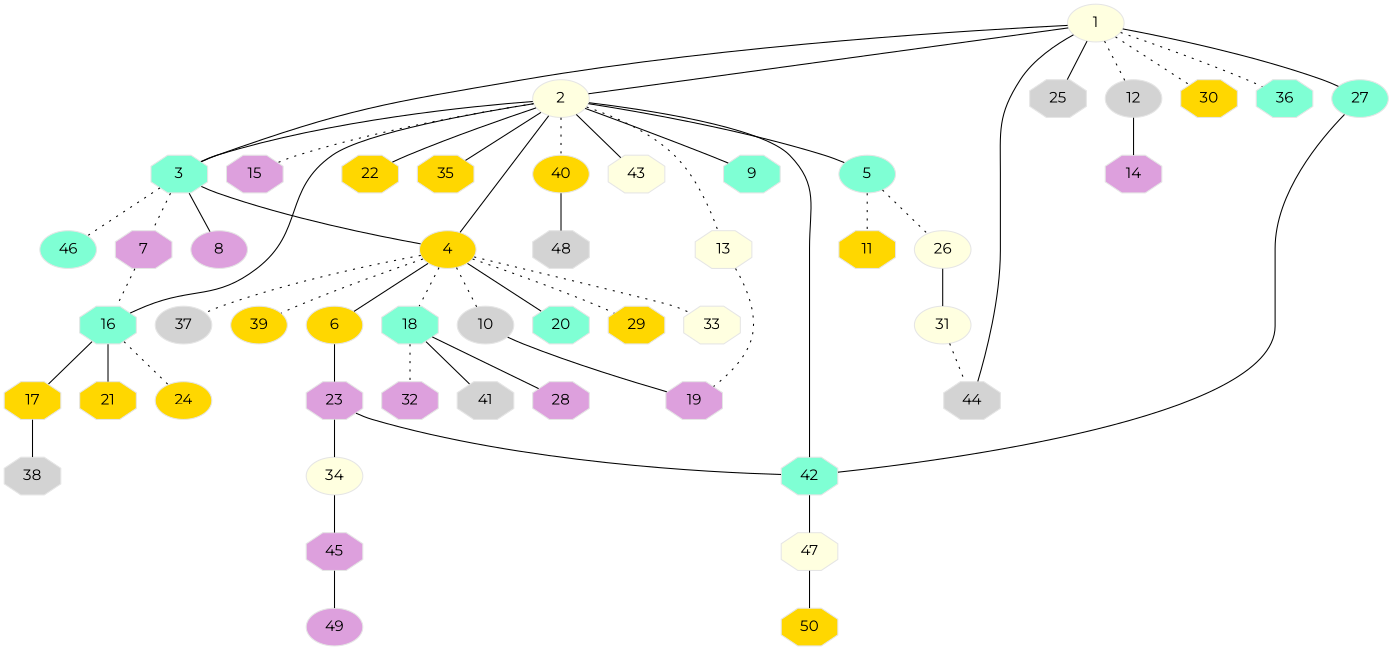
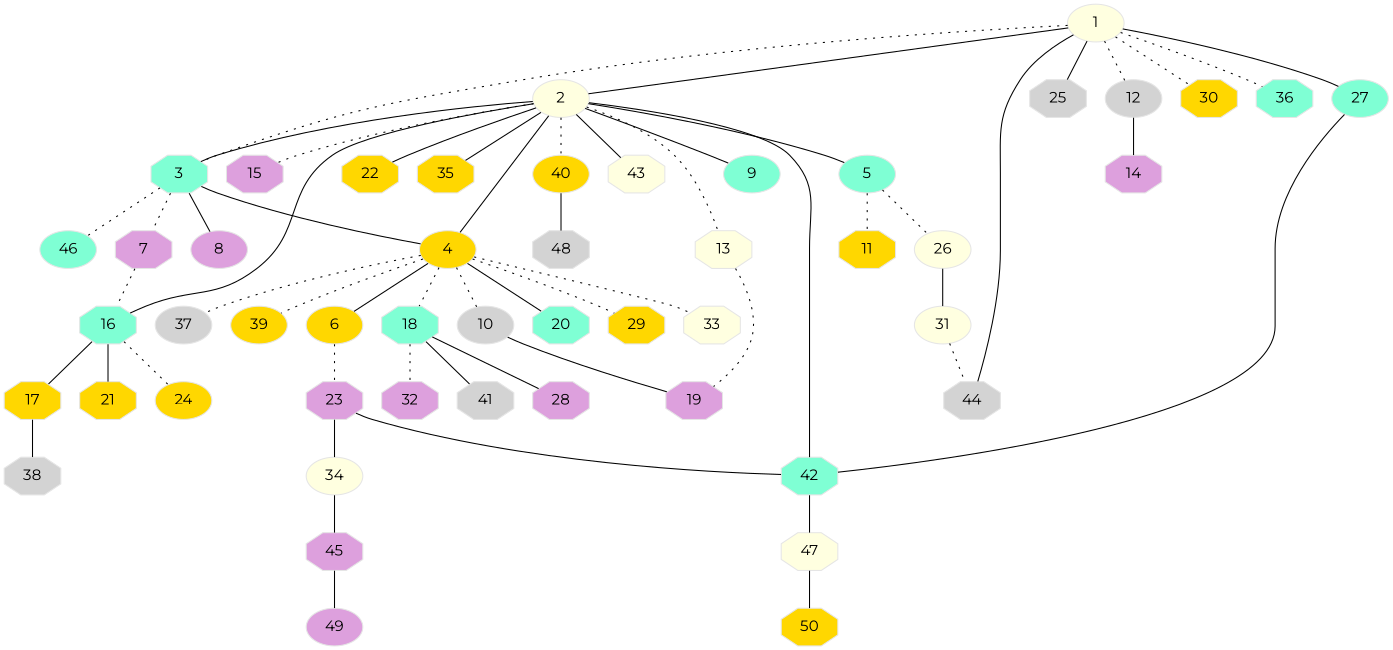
(629, 64) -> (629, 64)
(752, 174) -> (752, 174)
(335, 363) -> (335, 363)
